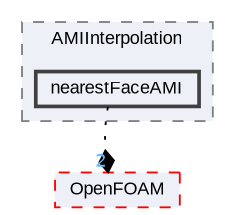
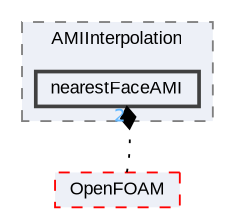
(105, 133) -> (129, 151)
